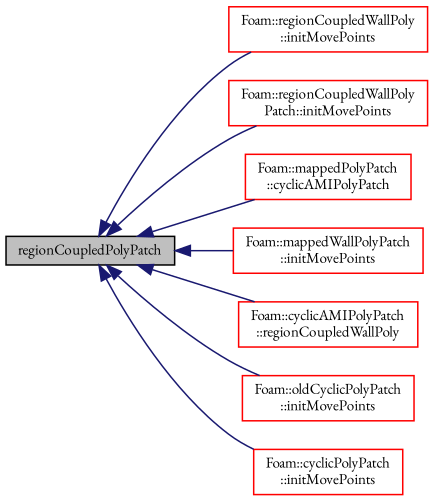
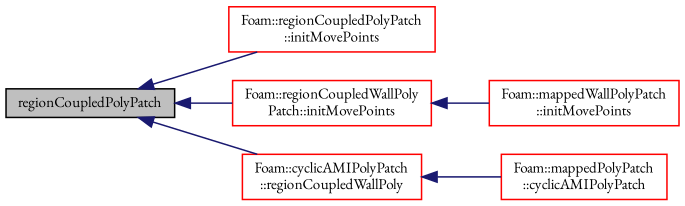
(328, 29) -> (332, 29)
(204, 216) -> (469, 177)
(212, 251) -> (468, 103)
(328, 398) -> none
(328, 472) -> none
